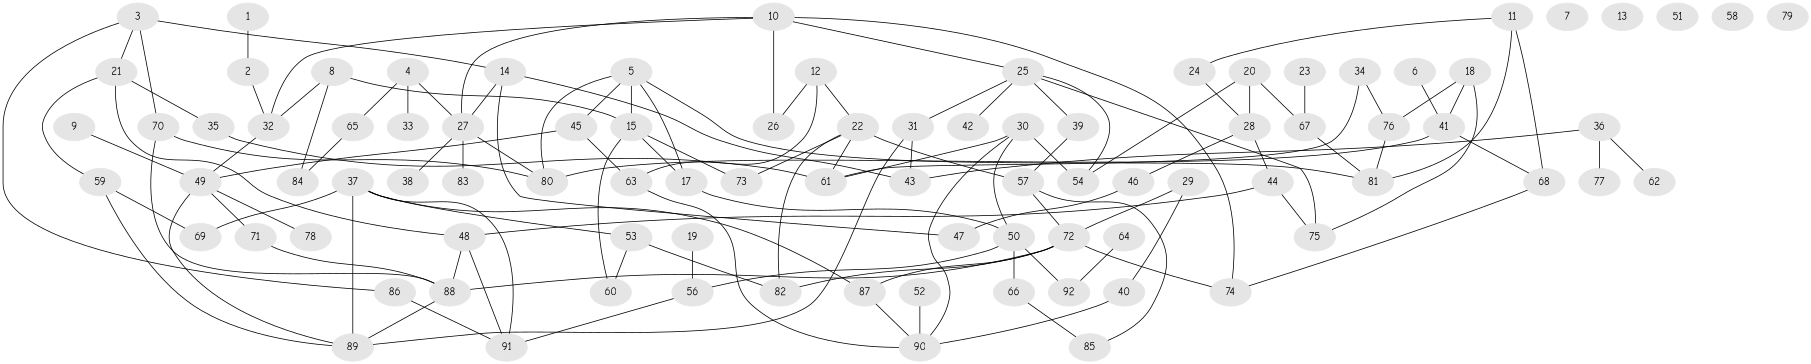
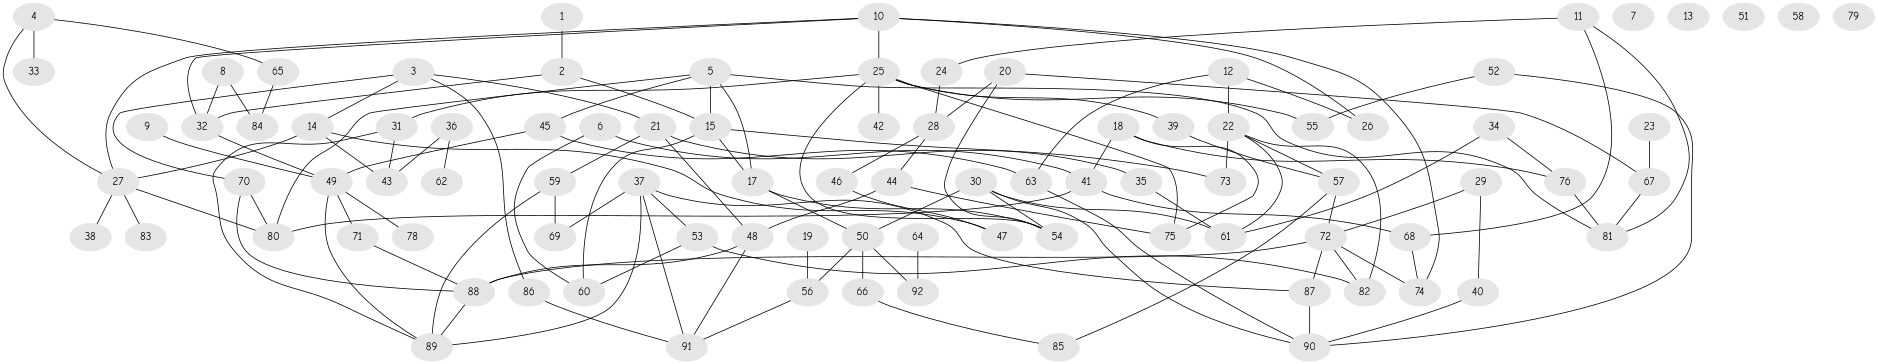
(477, 96) -> (638, 97)
none -> (1313, 127)
(1599, 182) -> none
none -> (515, 198)
none -> (905, 209)
